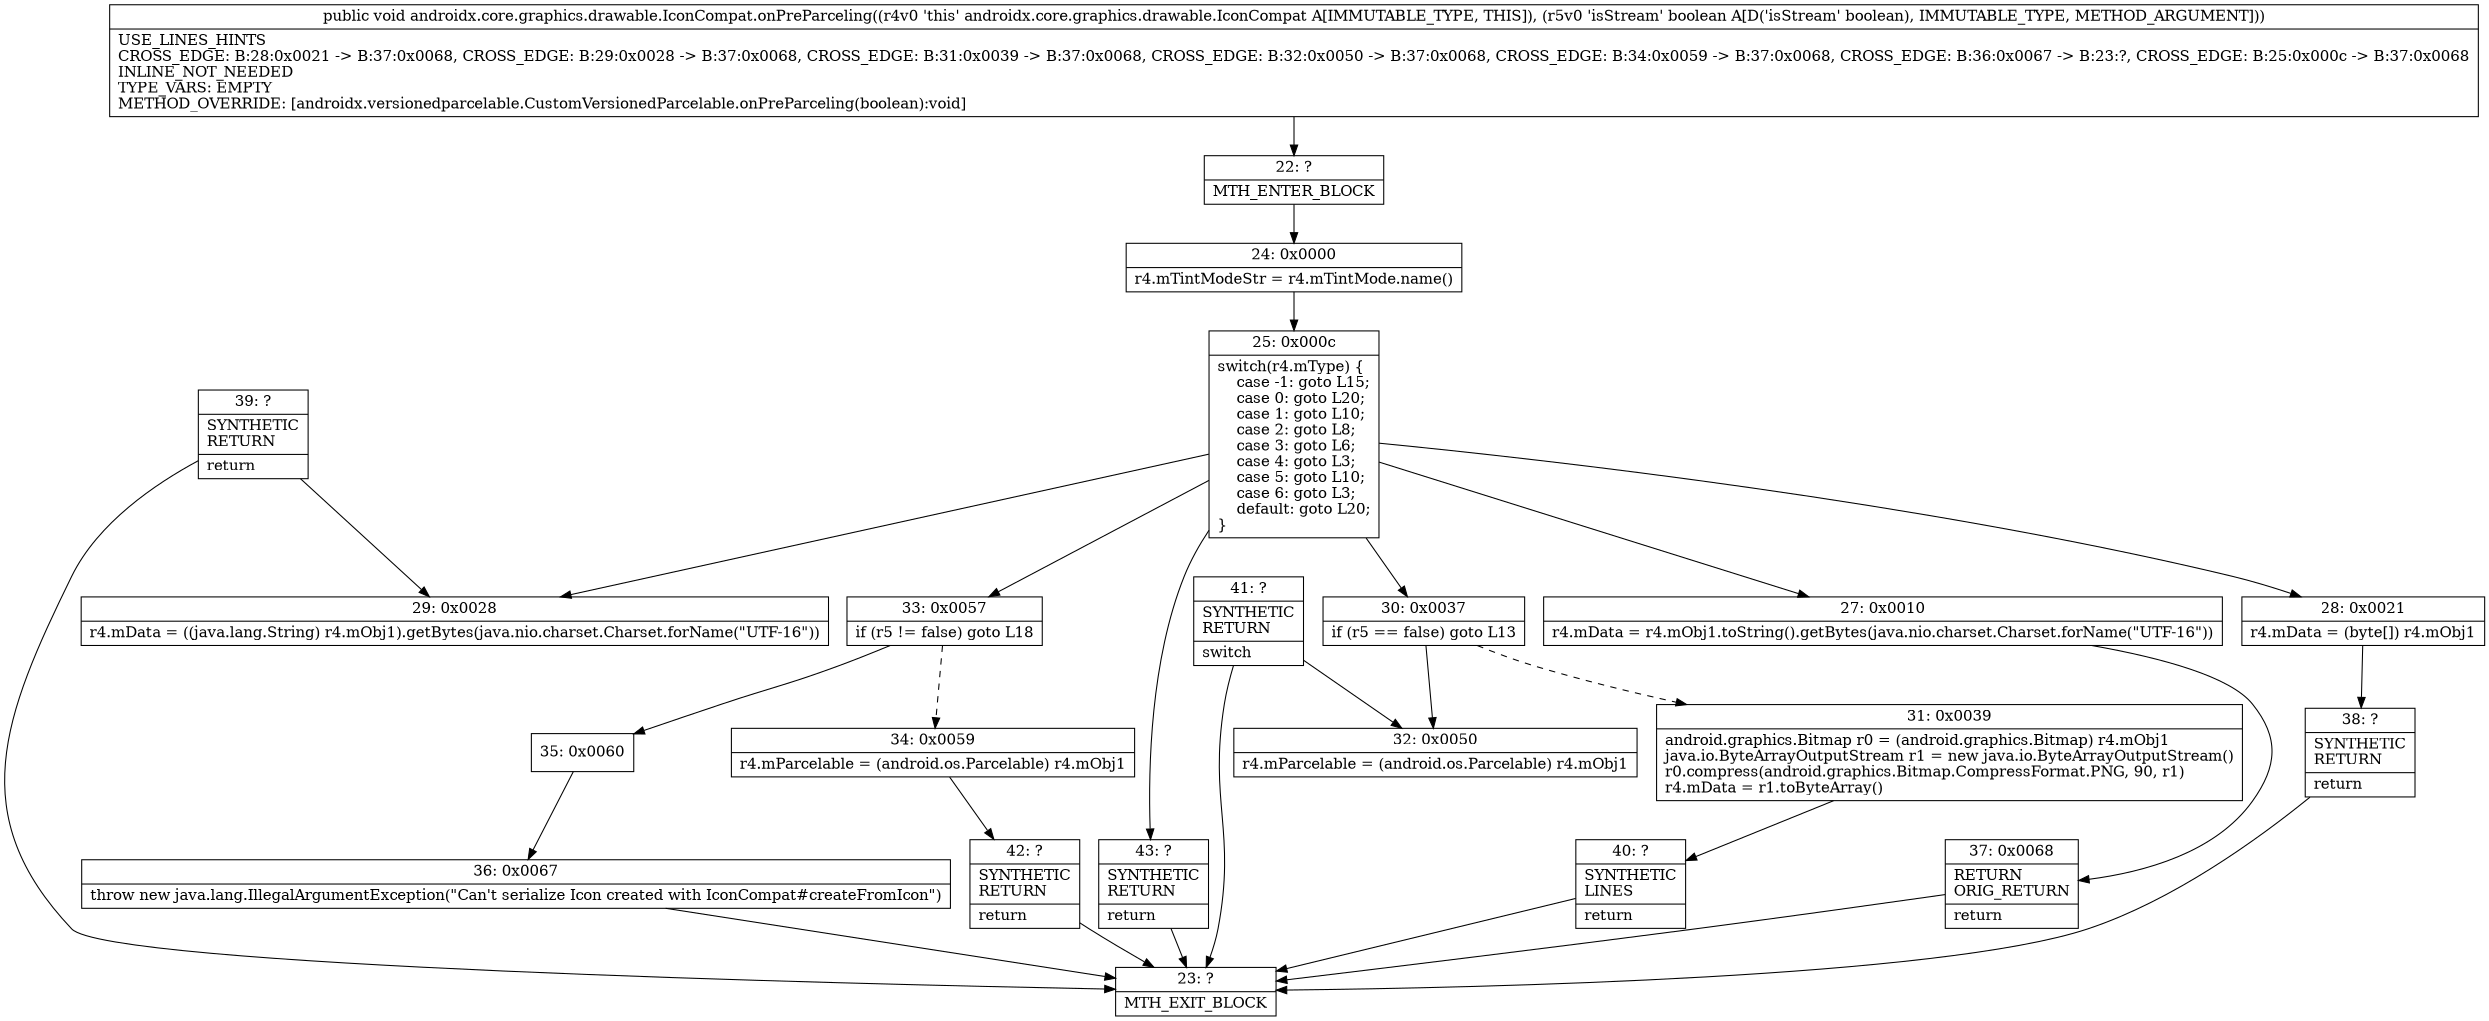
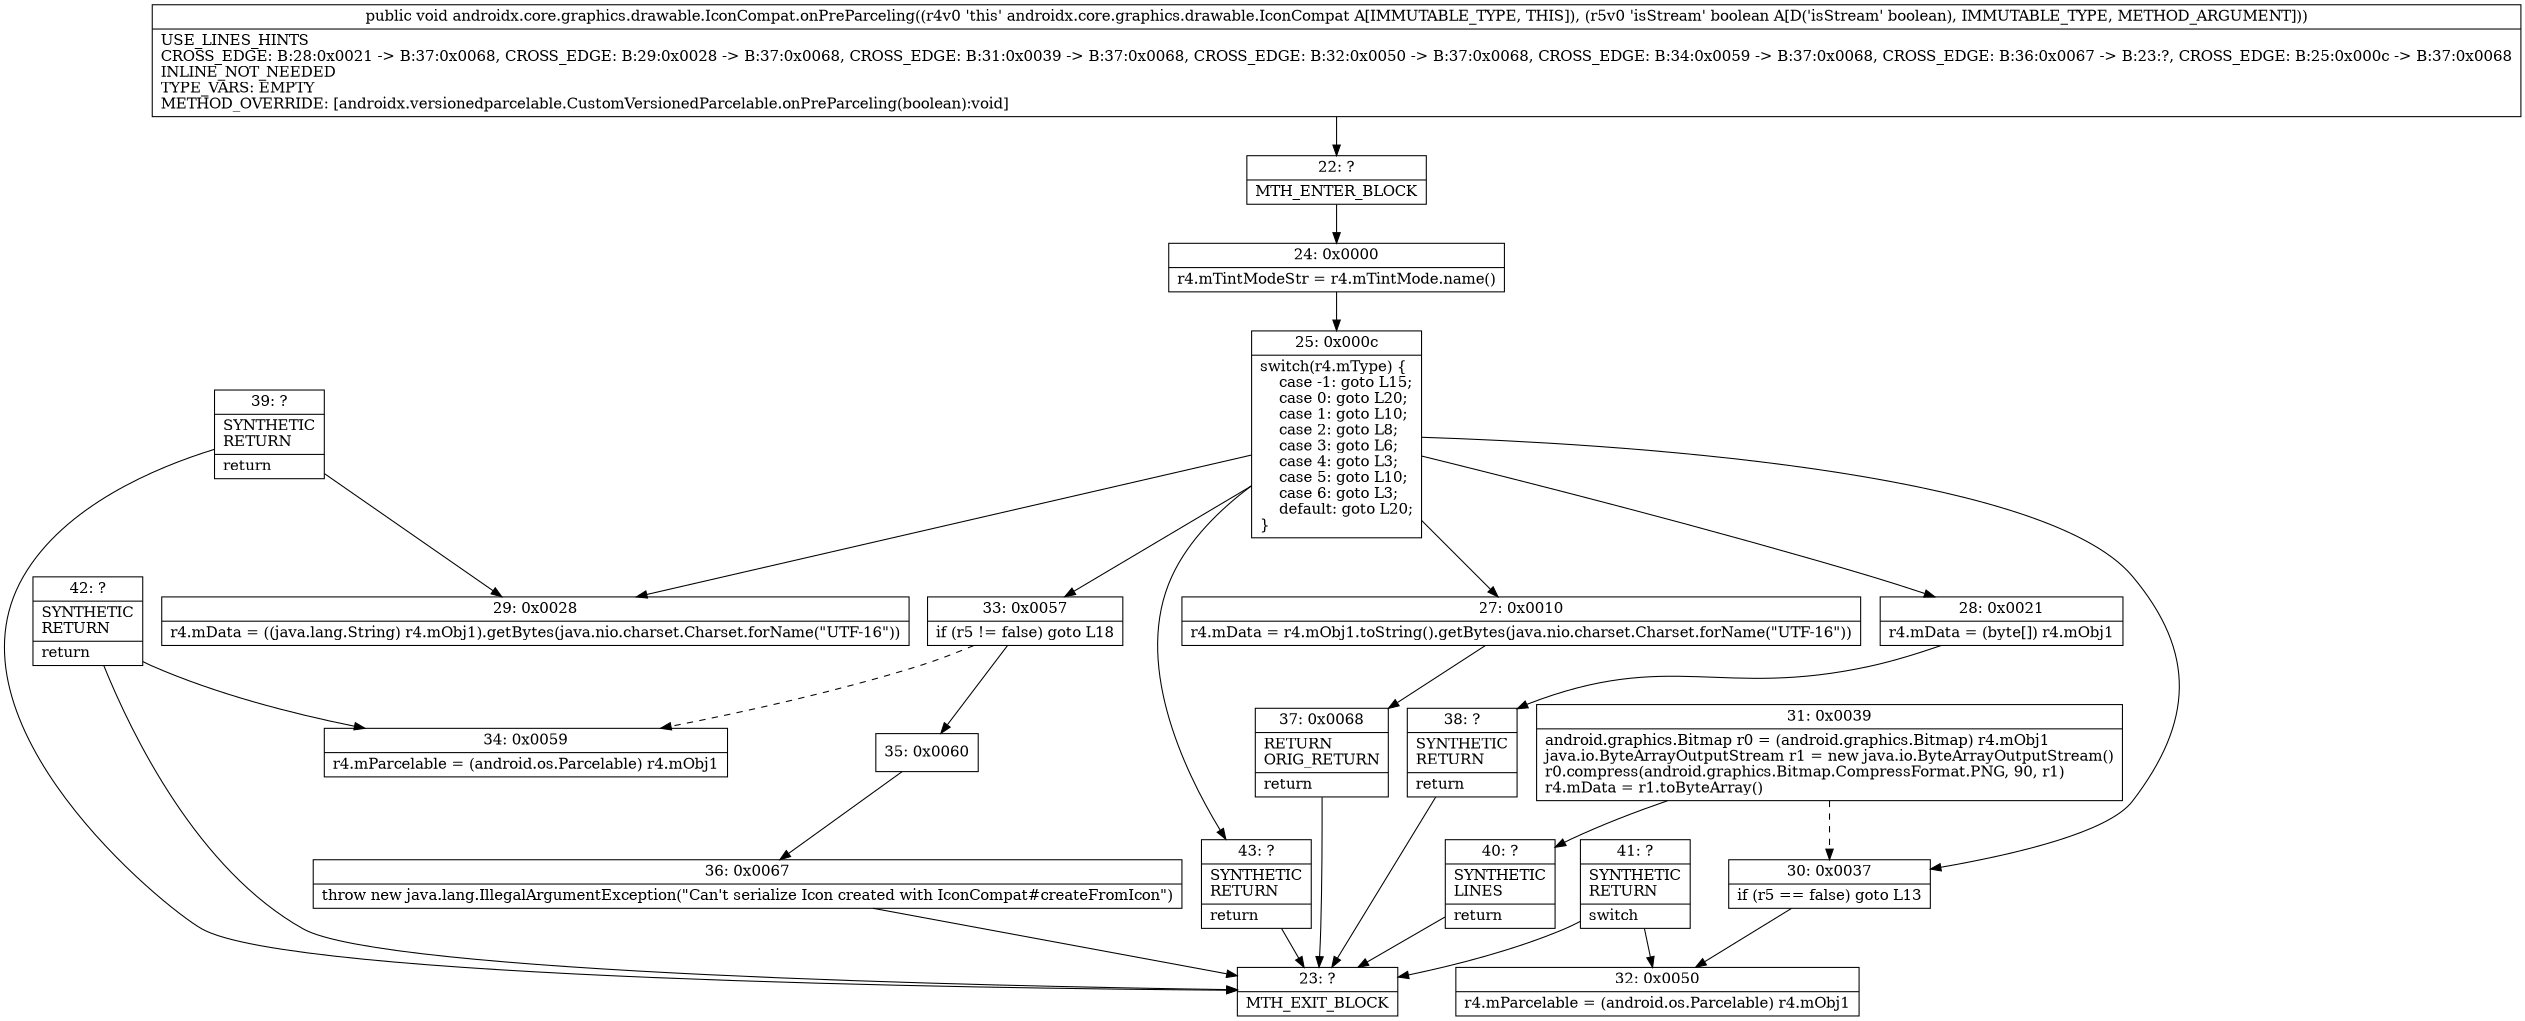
(1576, 678) -> (1829, 825)
(969, 804) -> (247, 700)
